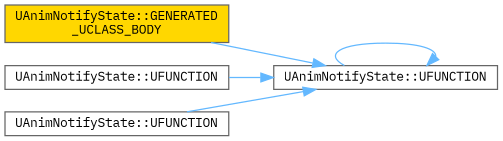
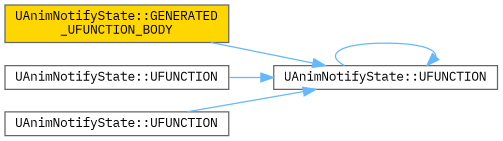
(117, 24) -> (117, 24)
